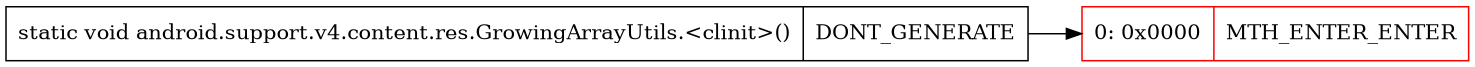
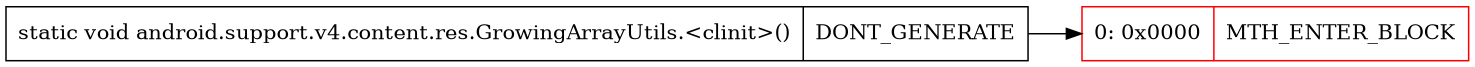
(1341, 33) -> (1341, 33)
